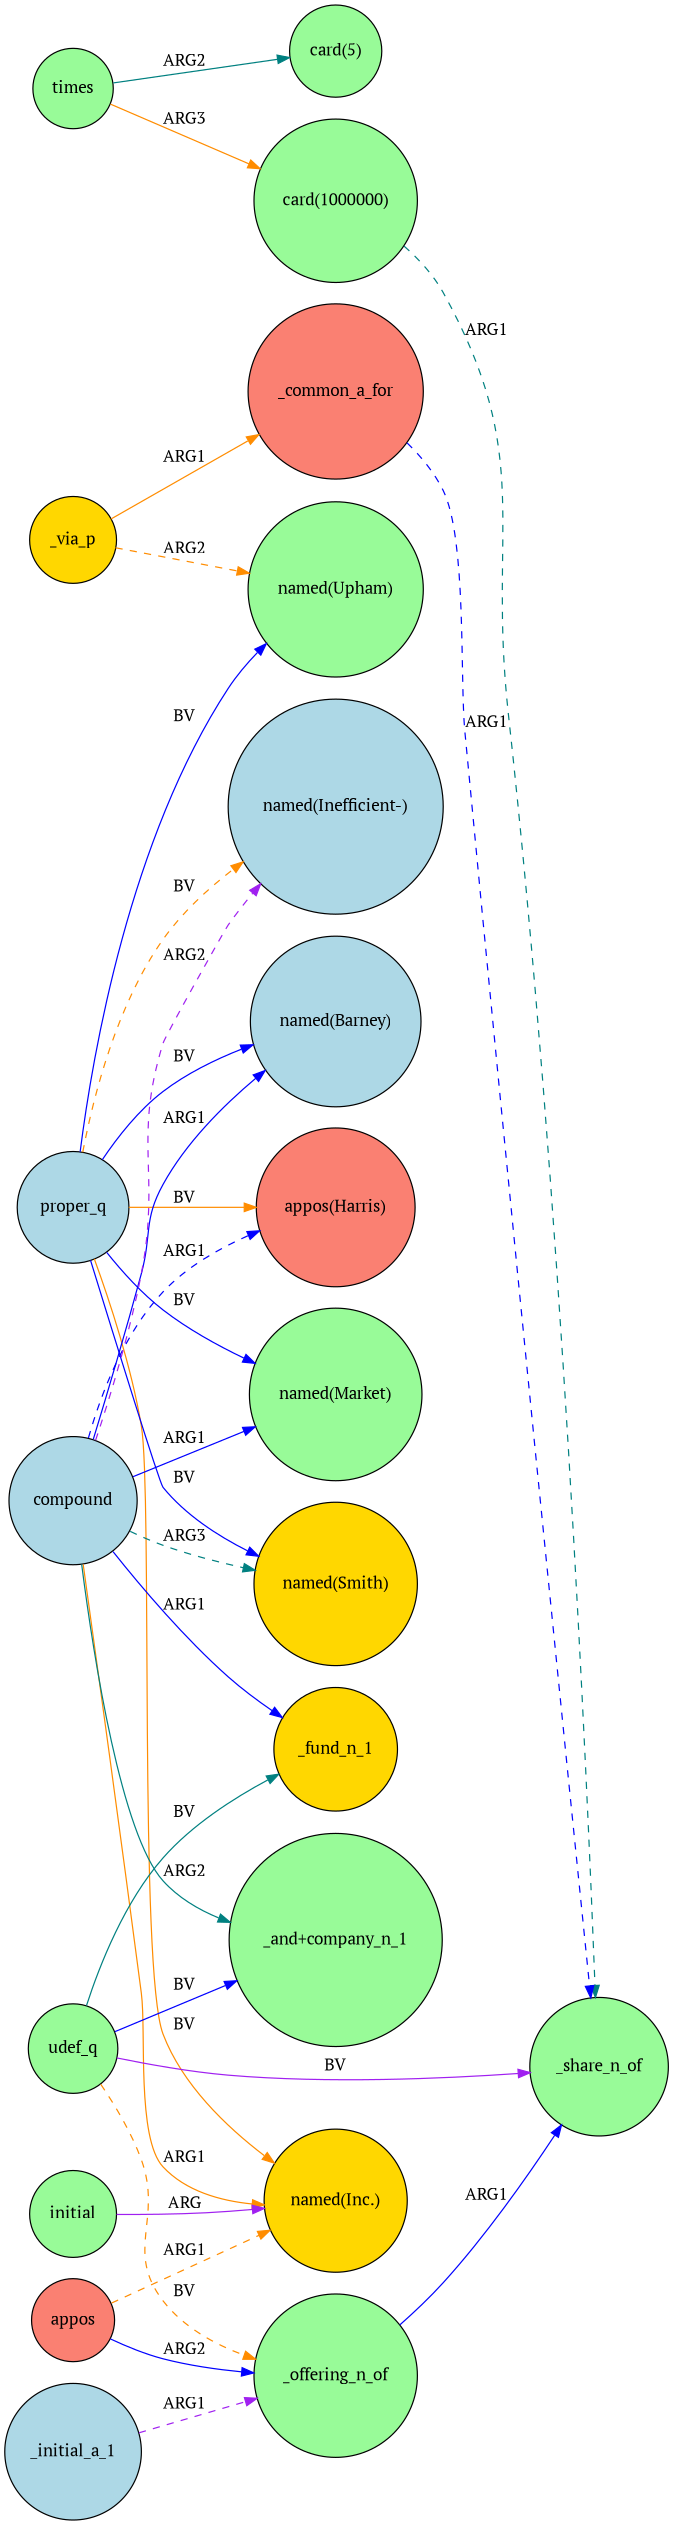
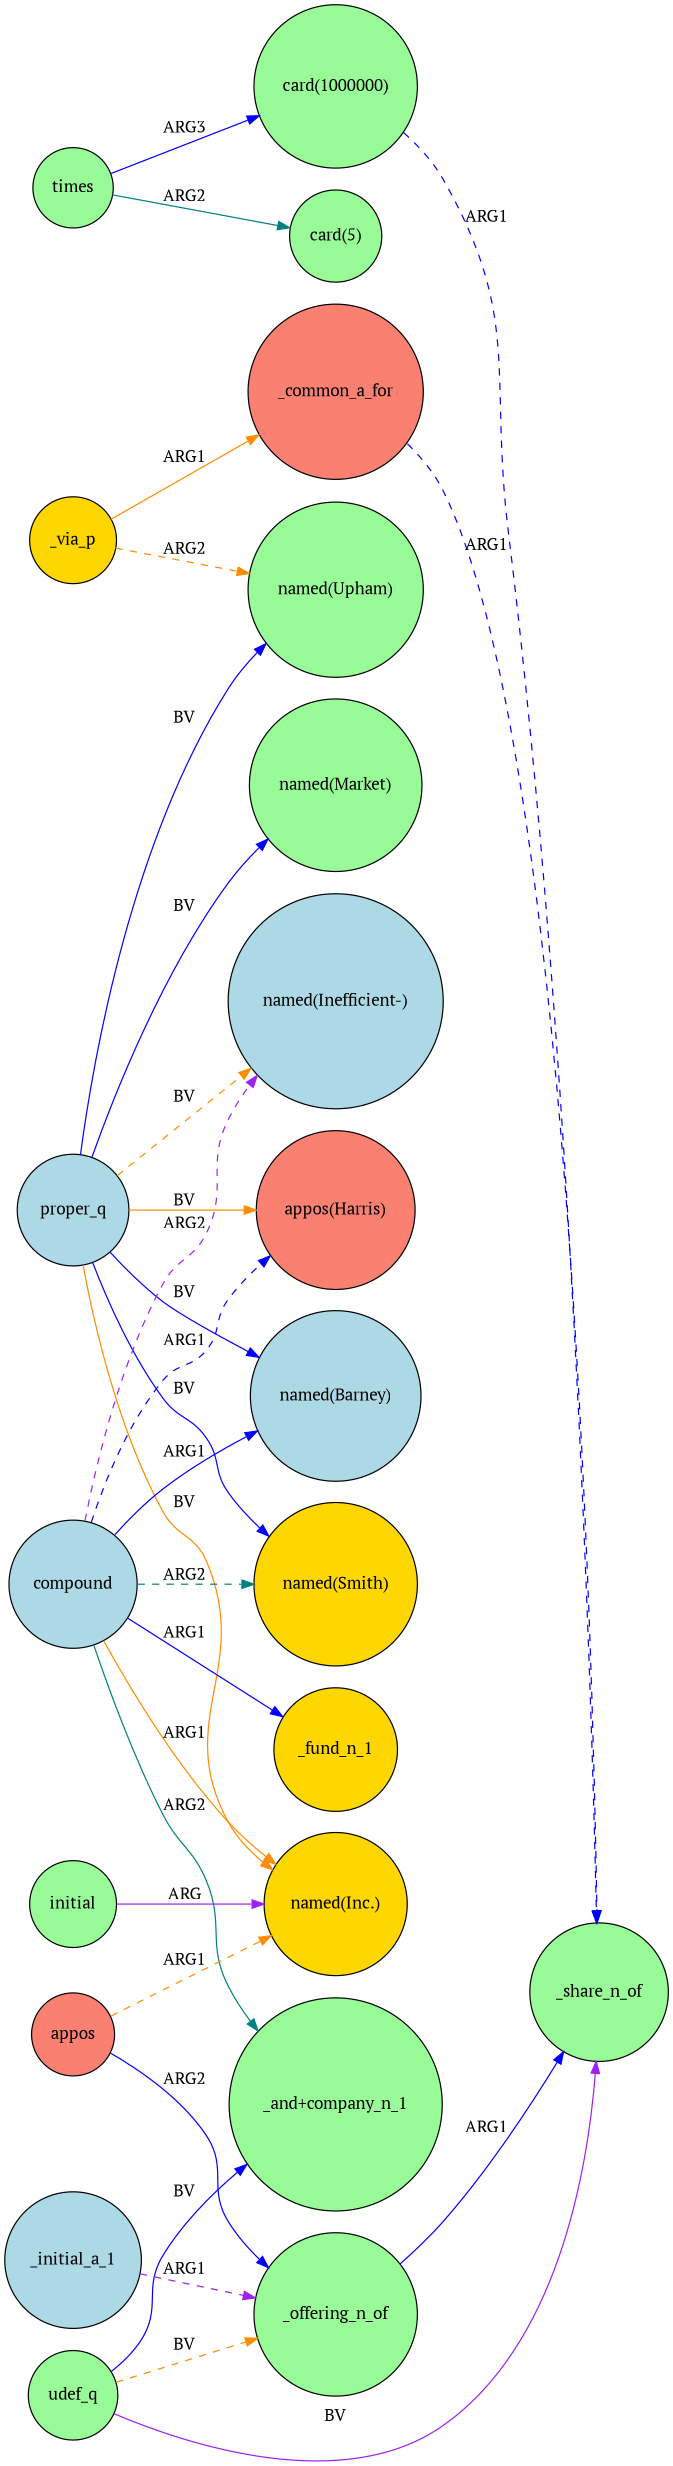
(180, 134) -> (179, 147)
(544, 1103) -> (547, 919)
(189, 1454) -> none
(185, 1536) -> (185, 1575)
(161, 1860) -> none
